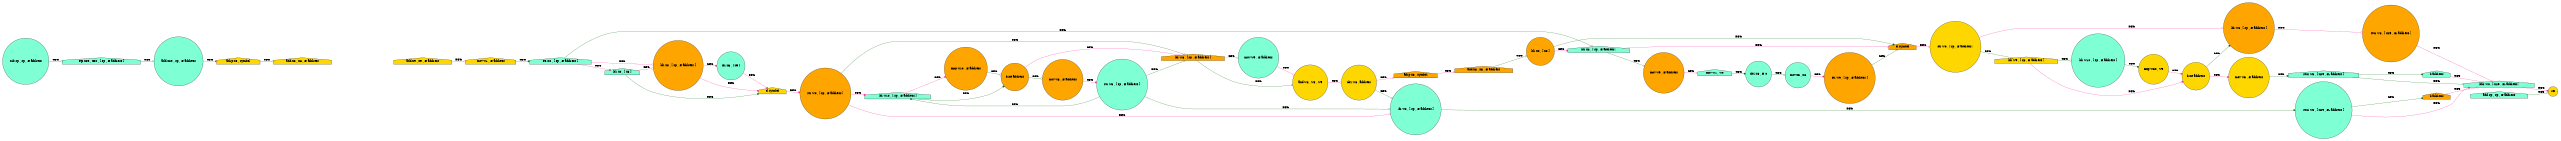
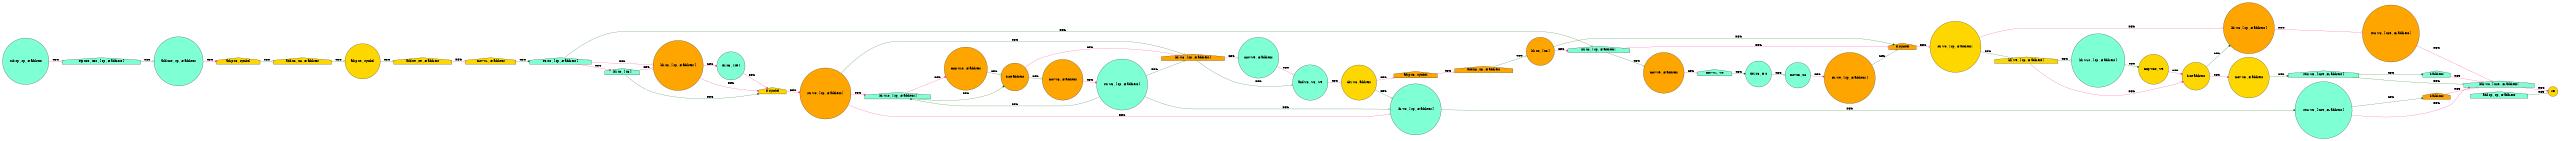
(55, 61) -> (55, 61)
none -> (363, 61)
(1310, 83) -> (1310, 83)
